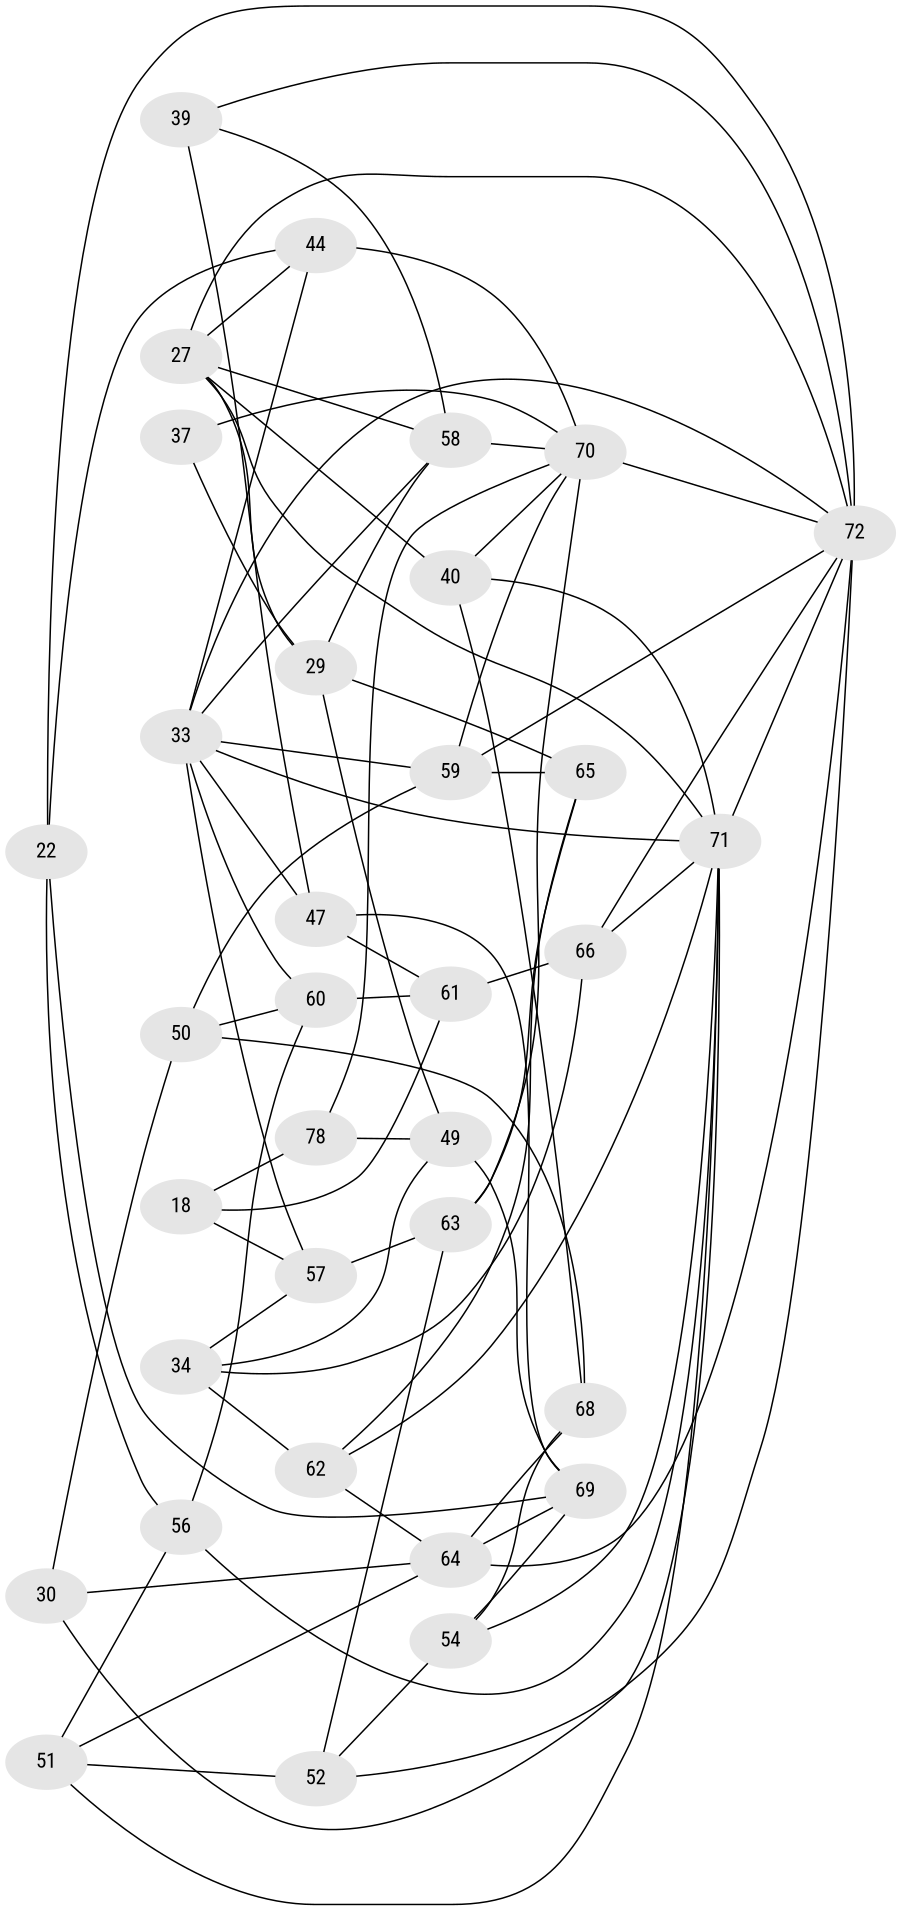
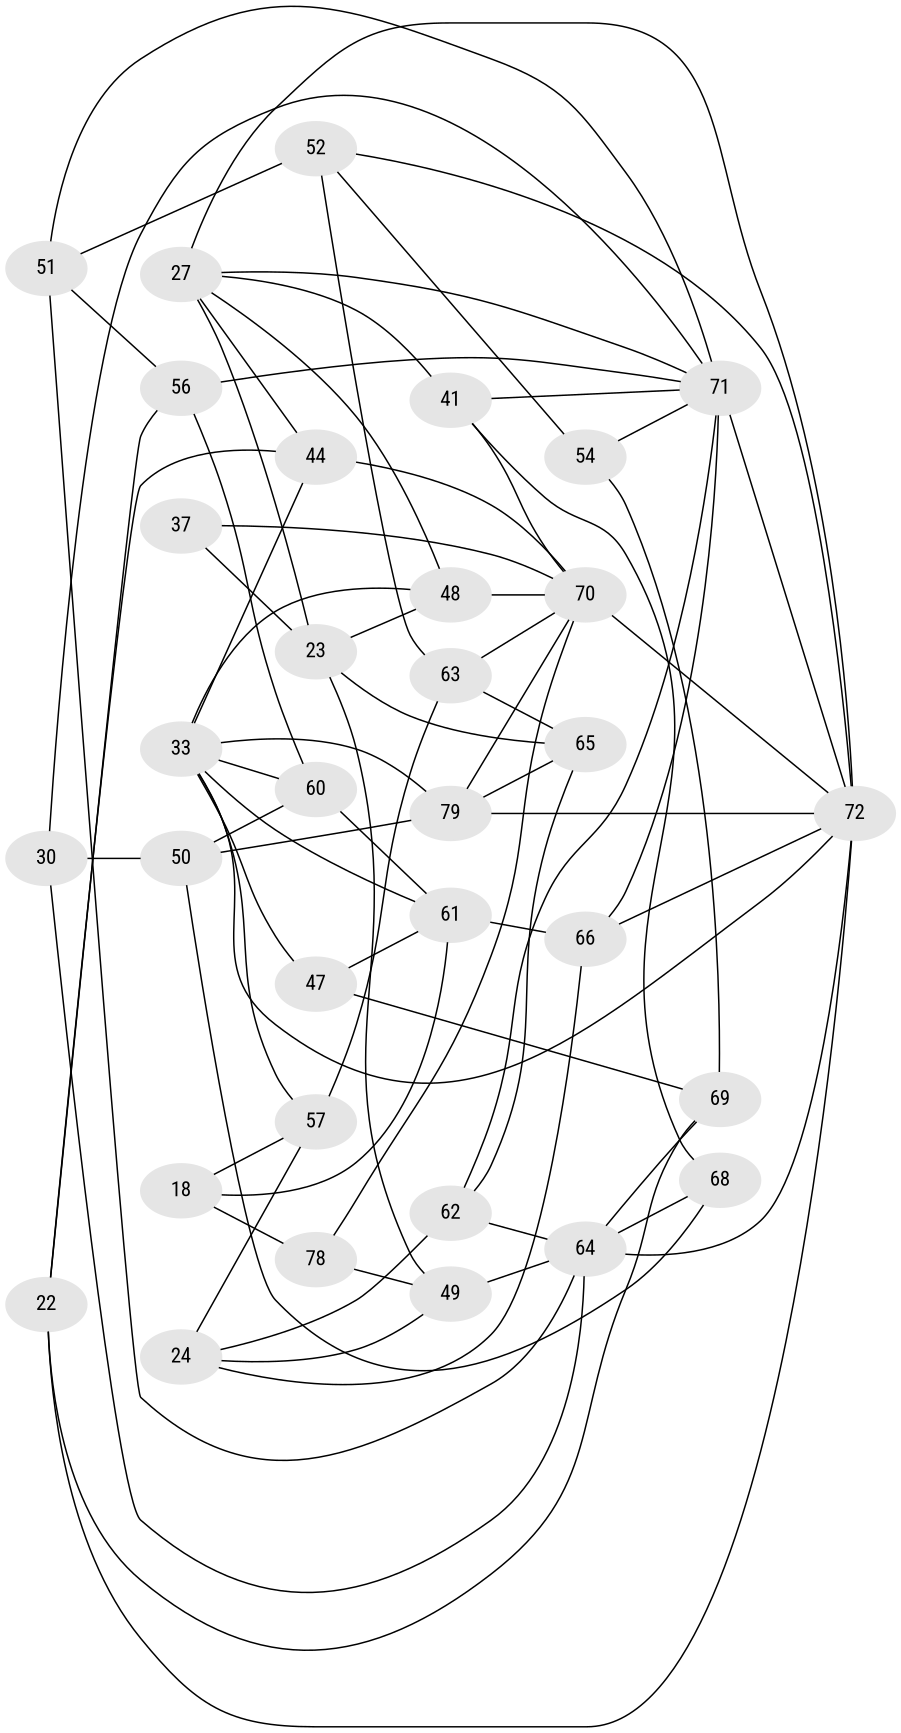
(181, 120) -> none
(451, 440) -> (451, 595)
(451, 578) -> (451, 400)
(316, 668) -> (316, 652)
(451, 773) -> (451, 813)
(443, 819) -> (309, 850)
(517, 1332) -> (512, 1274)
(181, 1367) -> (181, 1357)
(515, 1541) -> none
